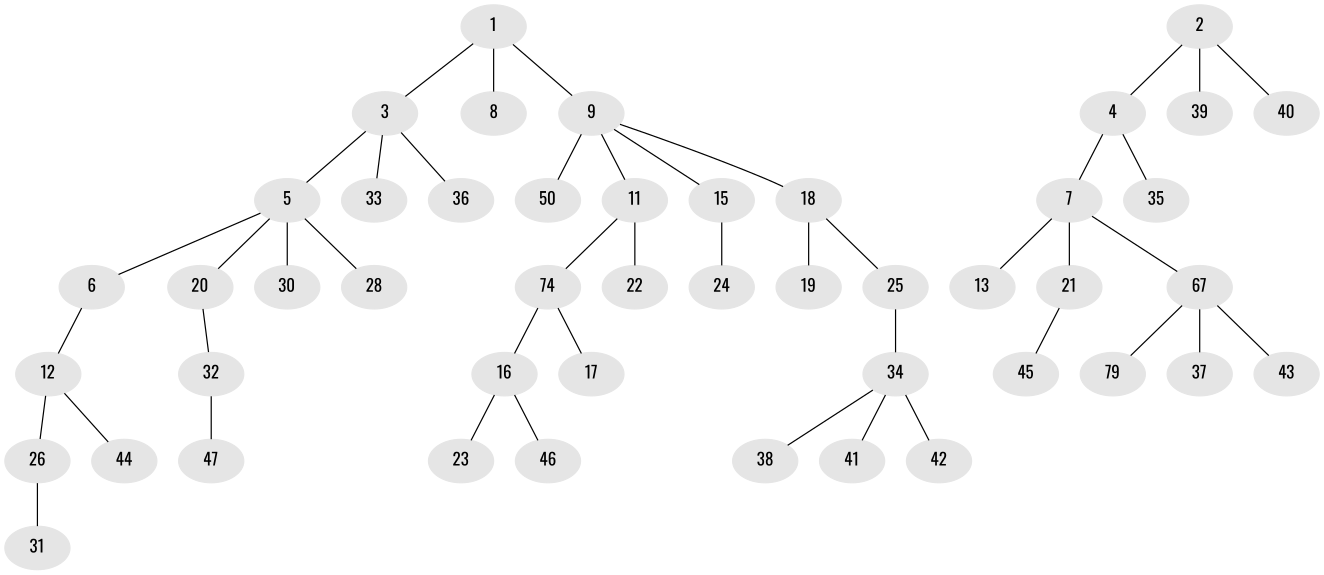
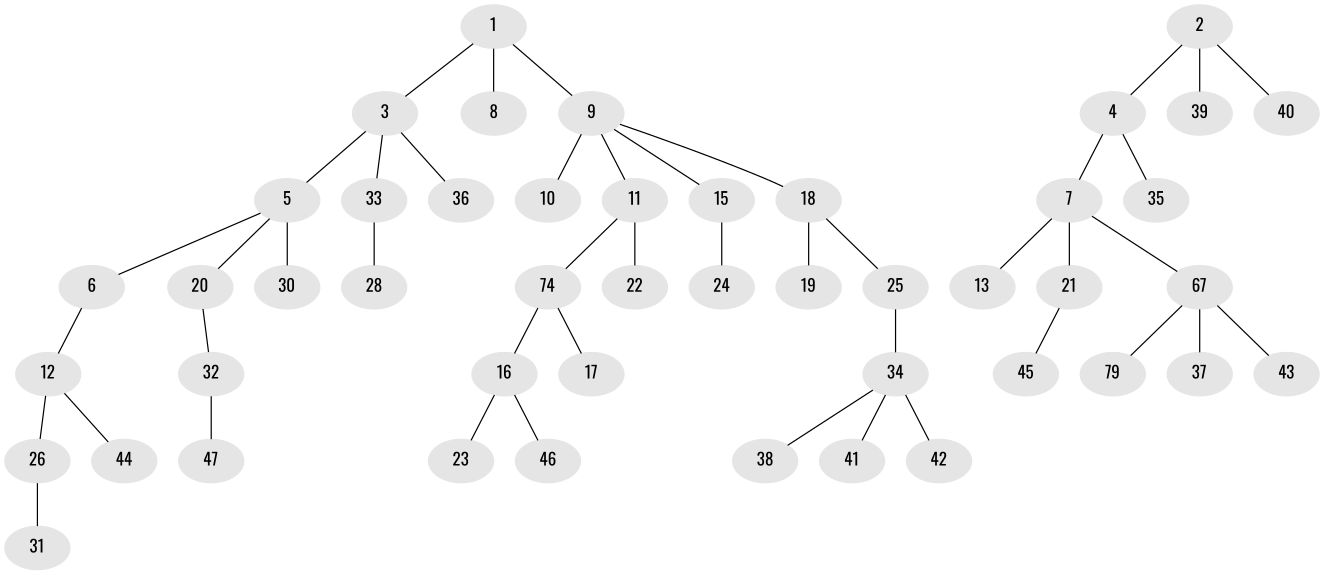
(548, 200) -> (548, 200)
(331, 244) -> (374, 244)
